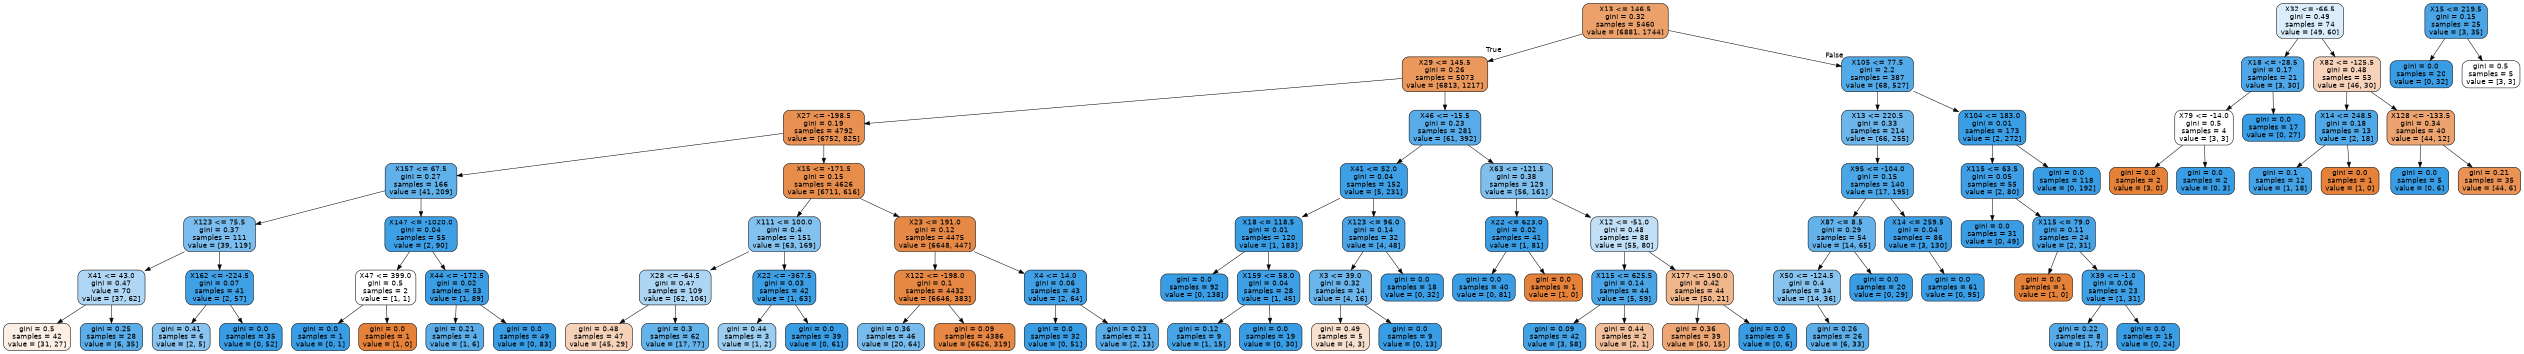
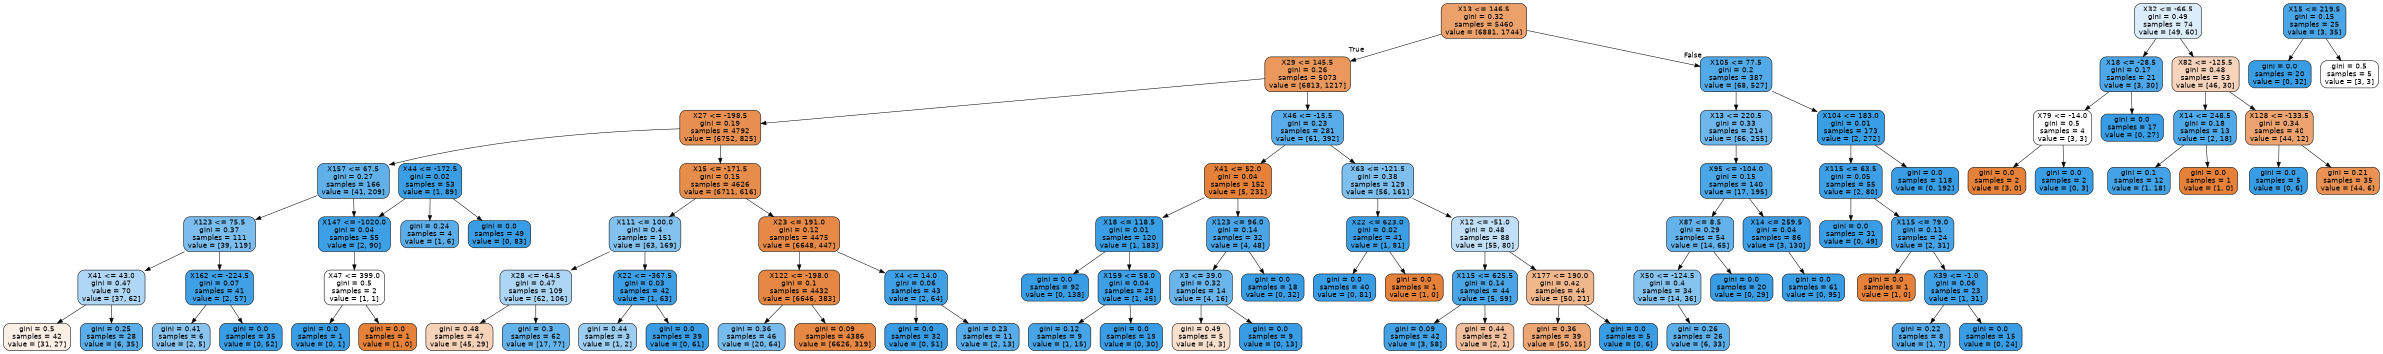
(1878, 74) -> (1736, 74)
(1374, 181) -> (1238, 181)
(437, 259) -> (394, 206)
(455, 337) -> (430, 234)
